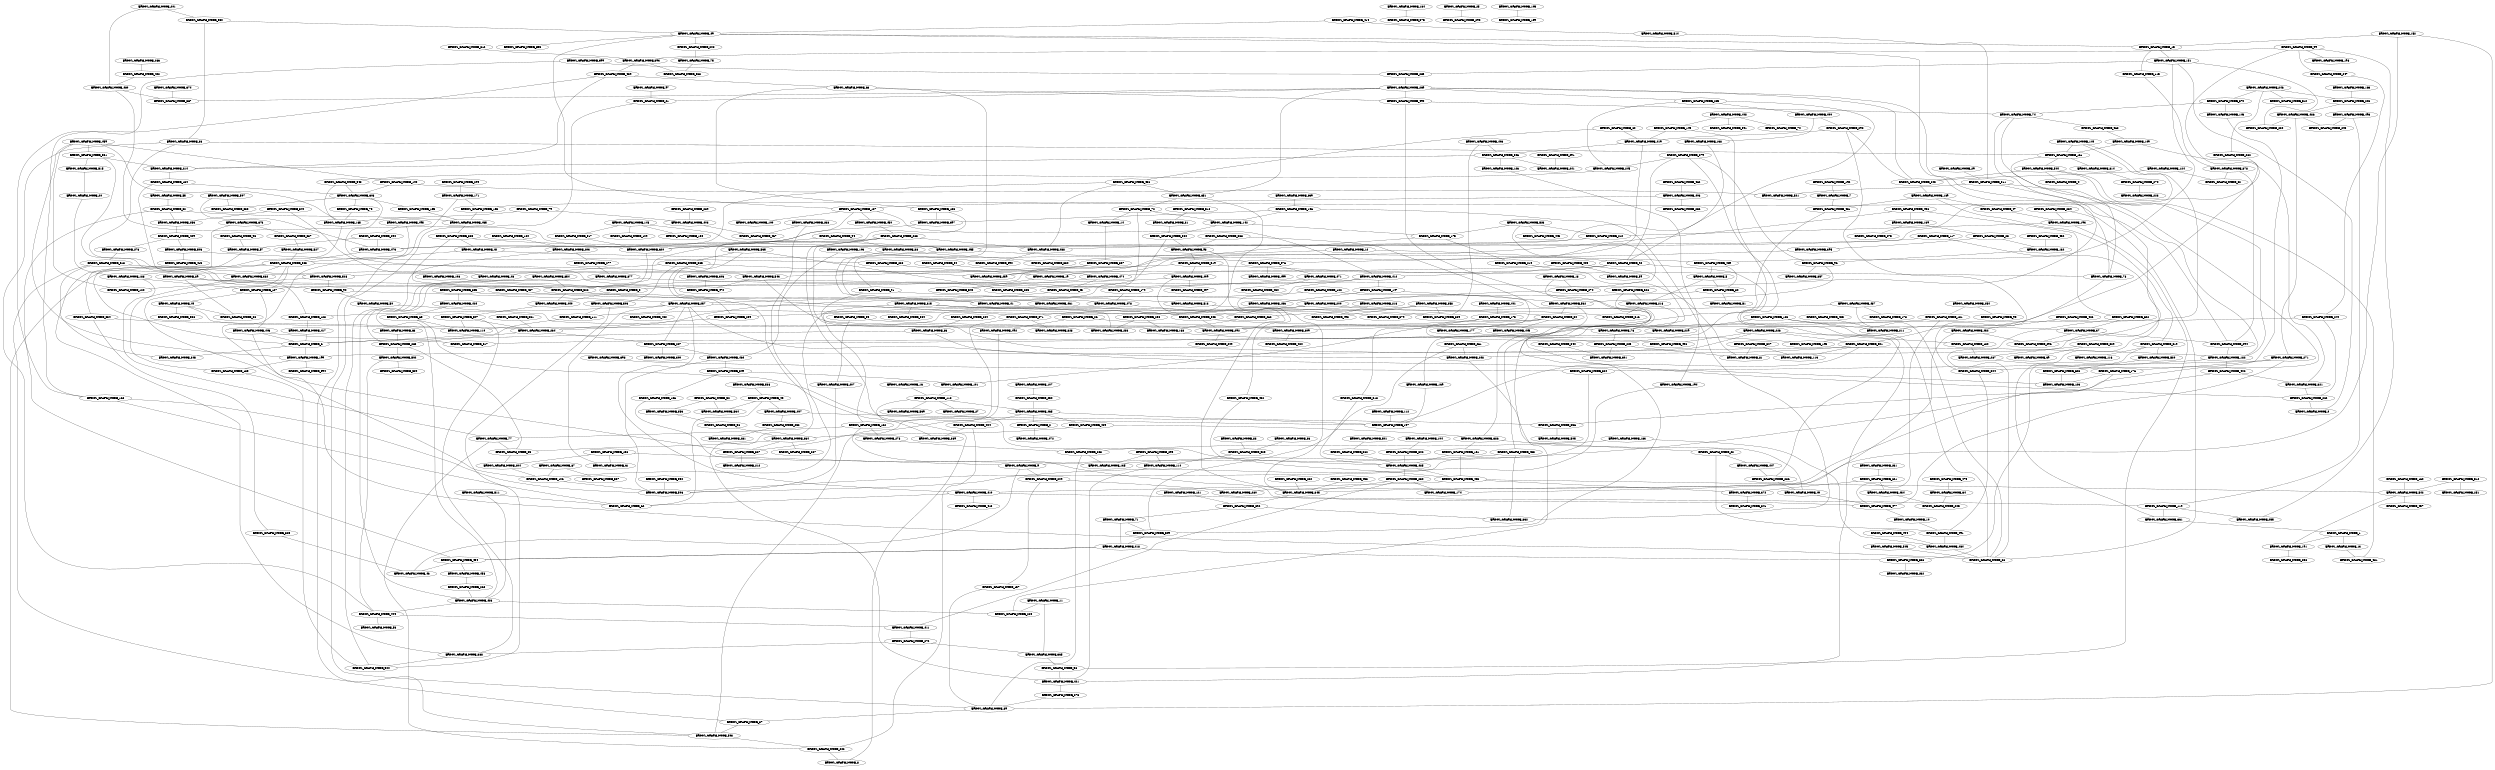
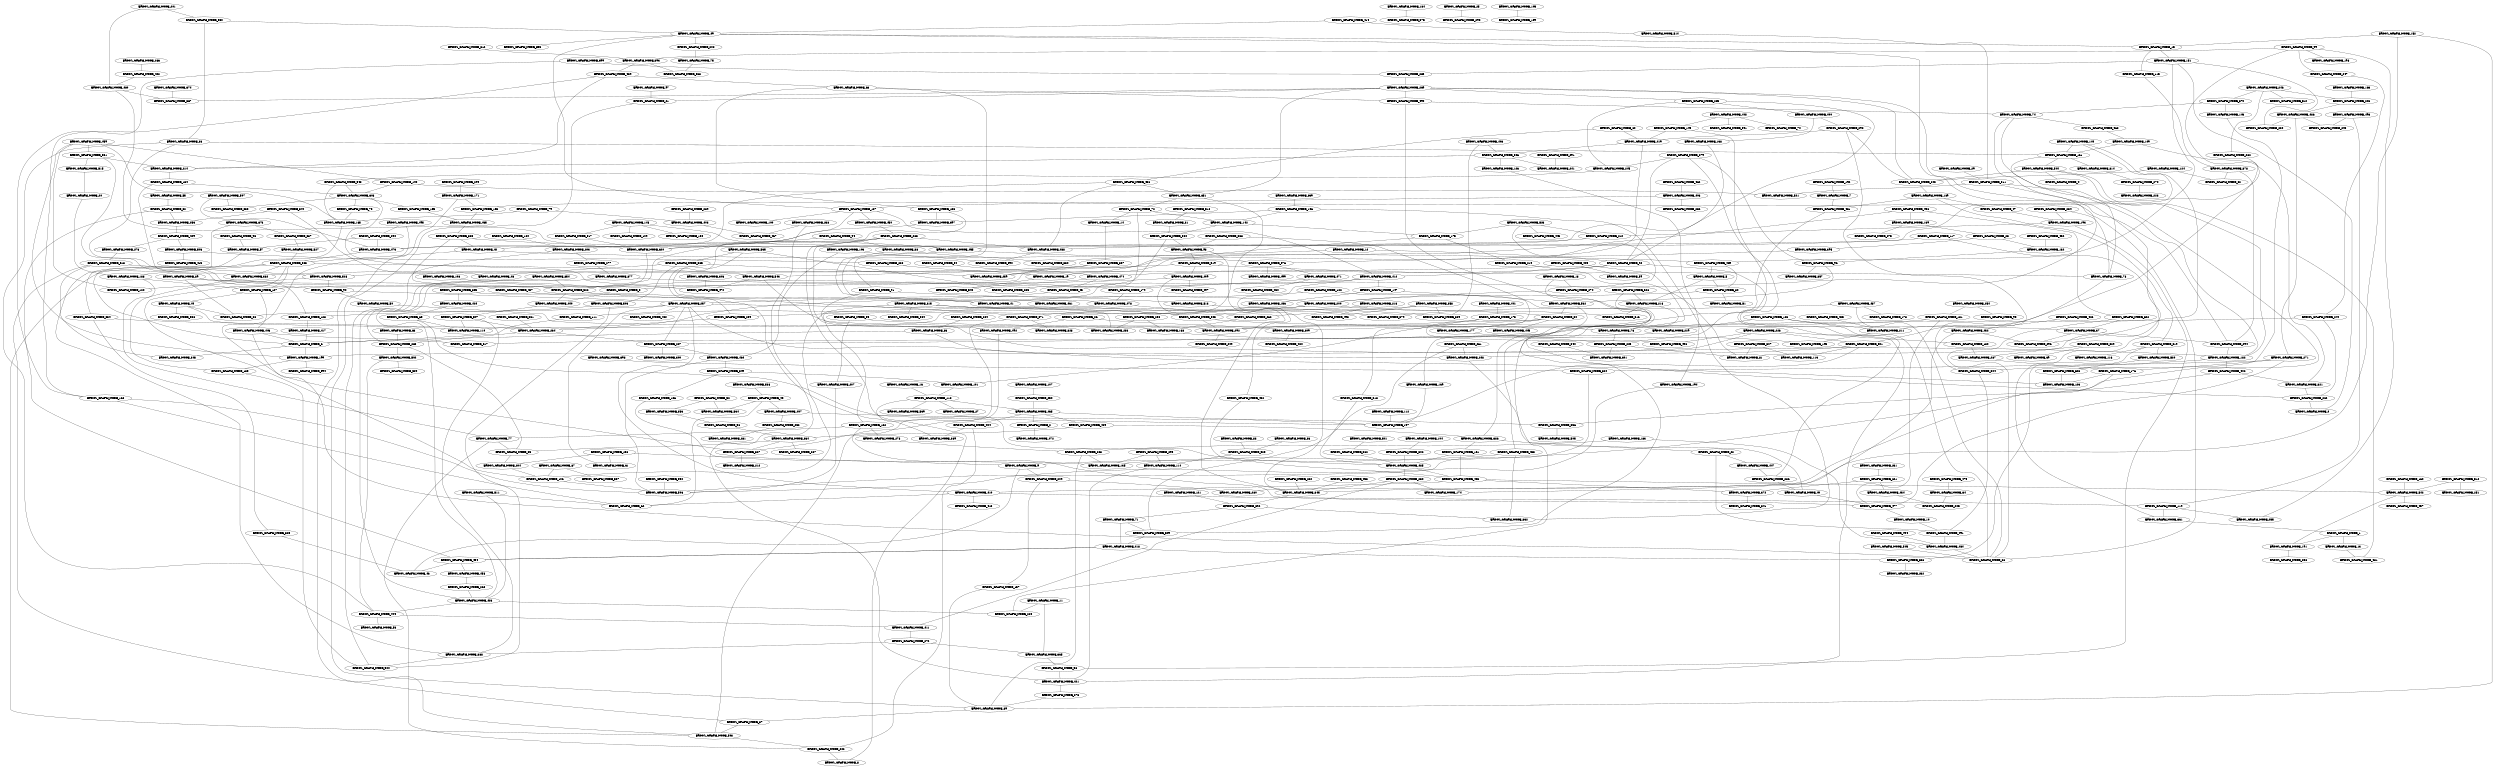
(318, 216) -> none
(594, 311) -> (417, 311)
